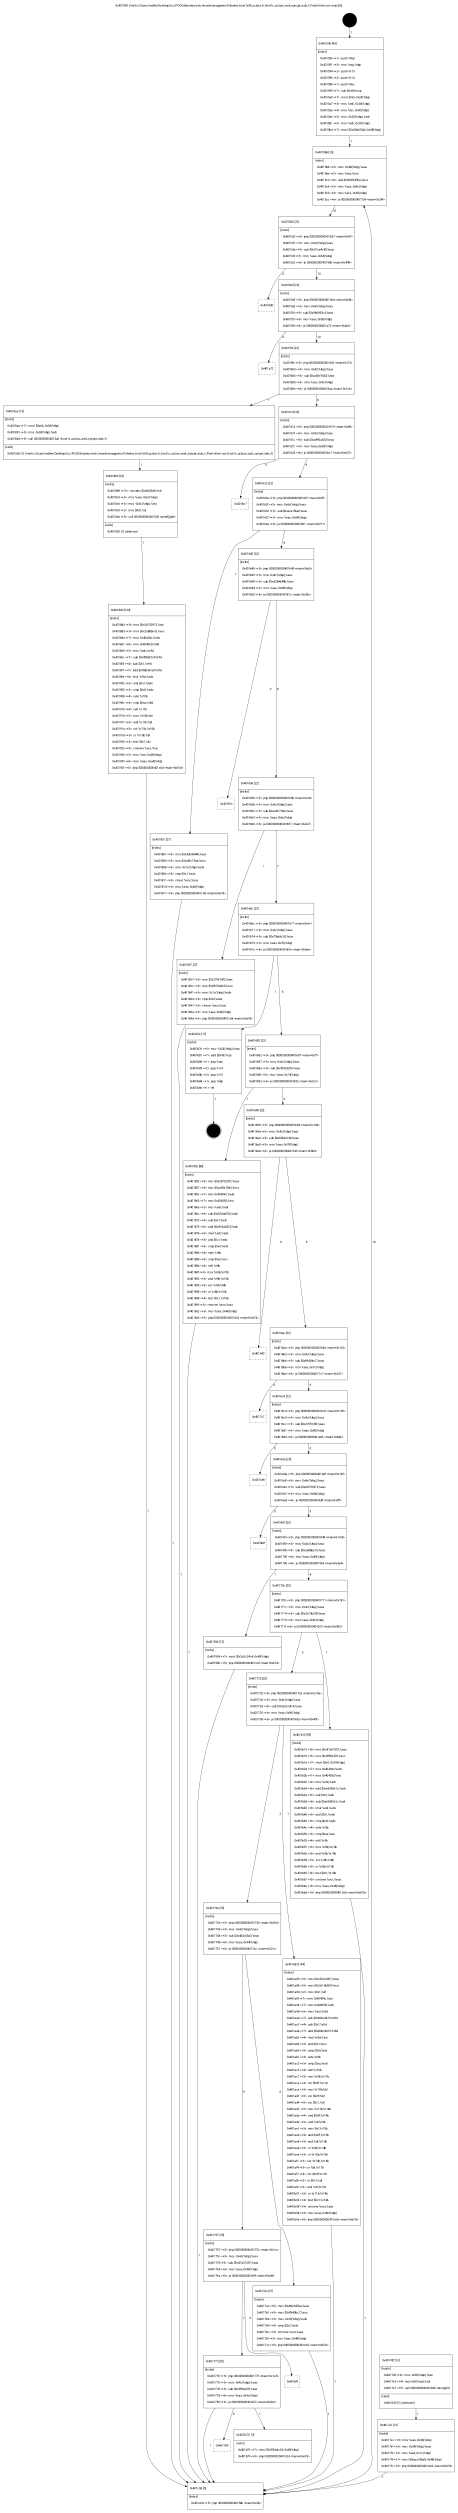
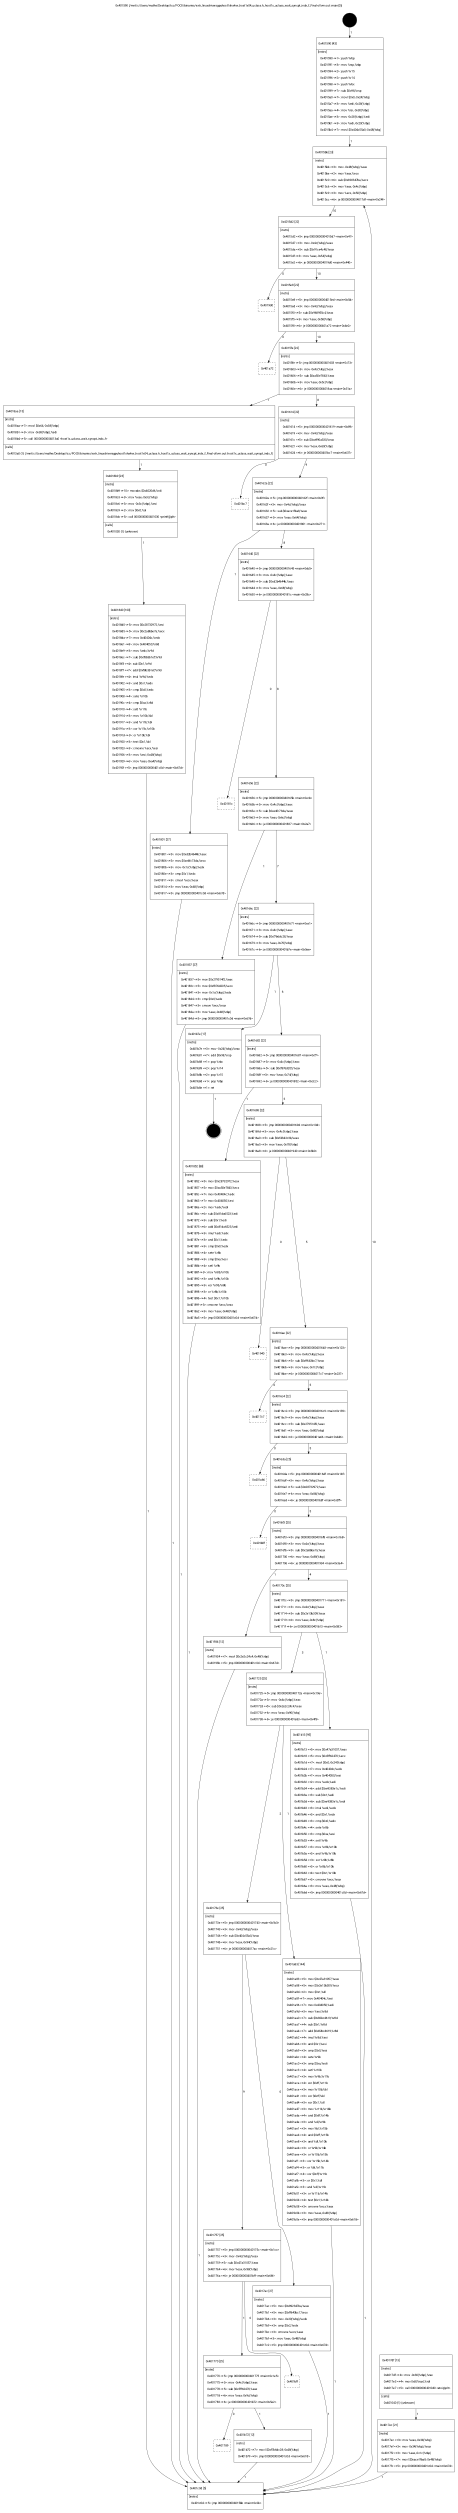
(203, 2444) -> (248, 2472)
